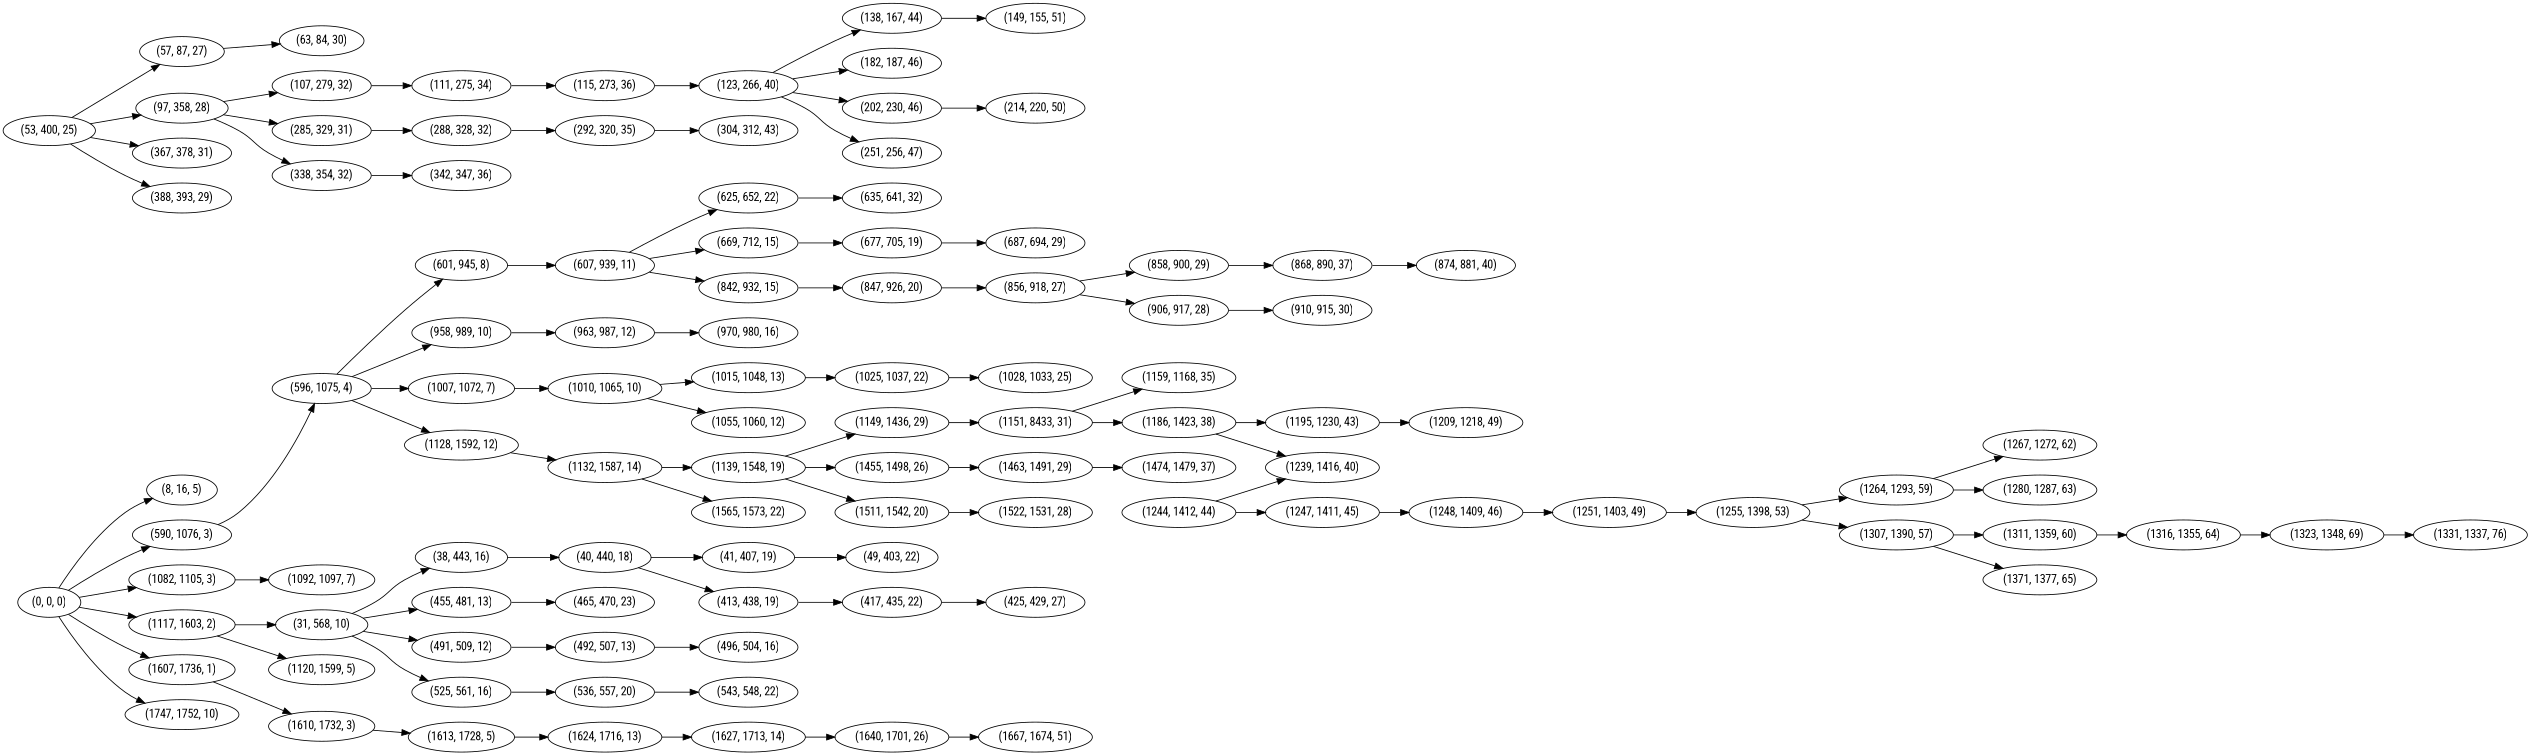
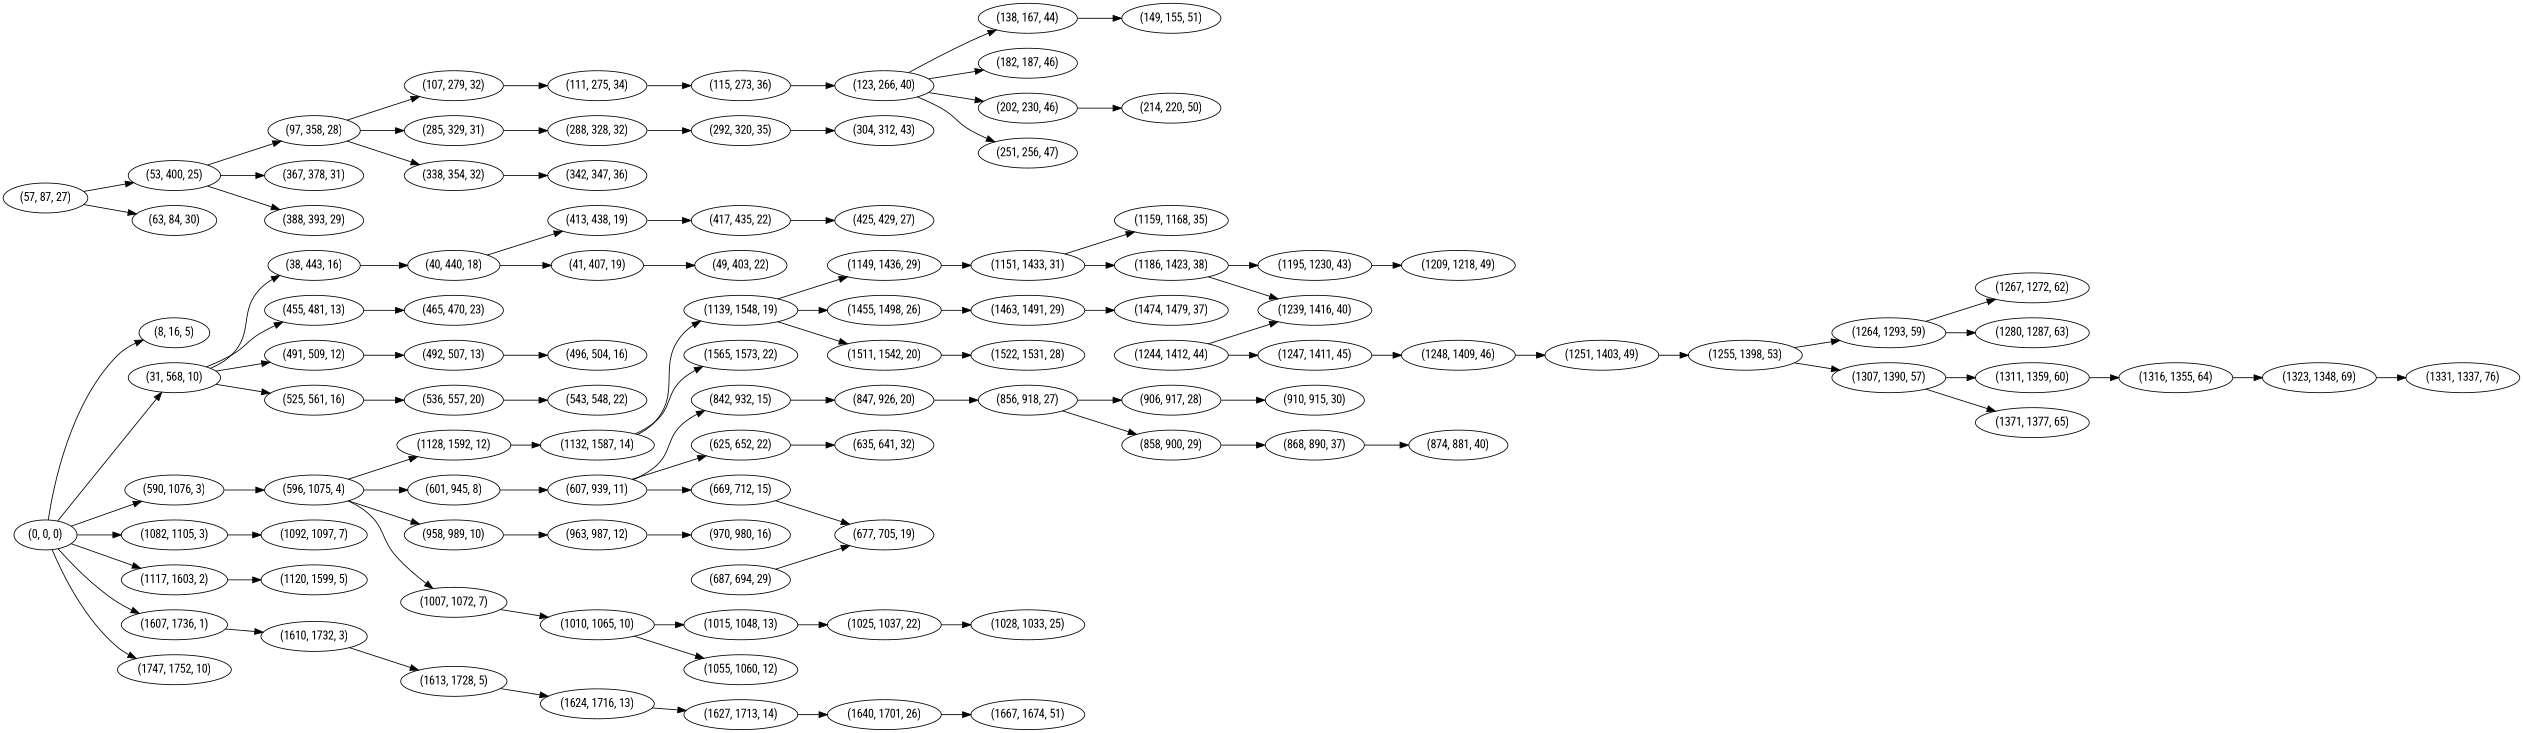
(112, 93) -> (104, 188)
(960, 243) -> (809, 559)
(1035, 423) -> (1028, 265)
(251, 625) -> (107, 460)
